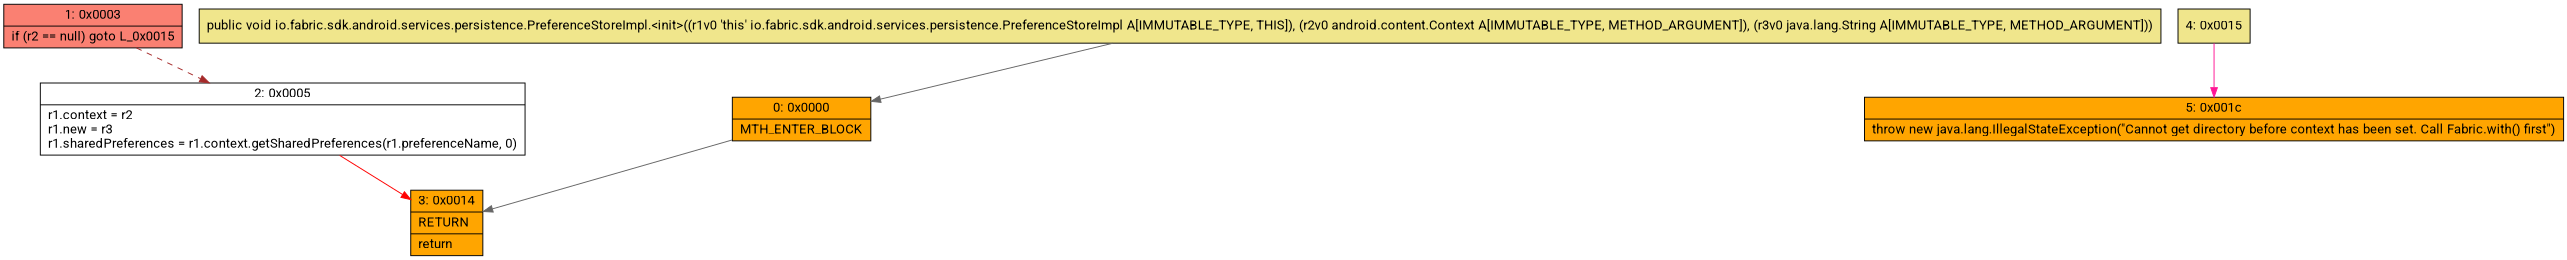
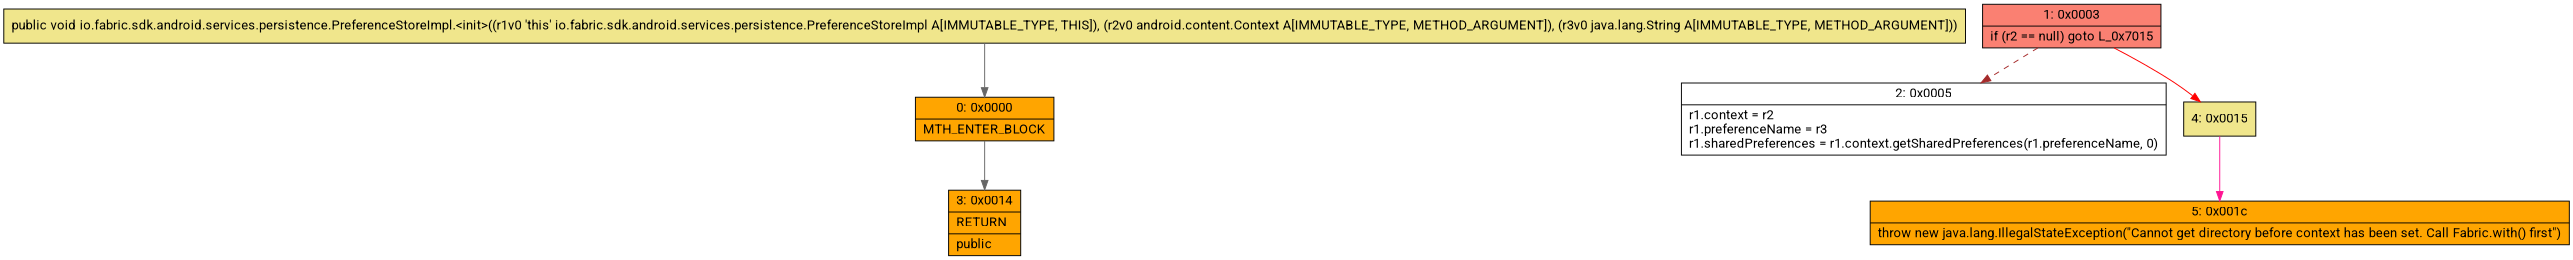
(93, 37) -> (2072, 37)
none -> (2154, 70)
(81, 129) -> (1758, 129)
(371, 175) -> none
(436, 244) -> (974, 244)
